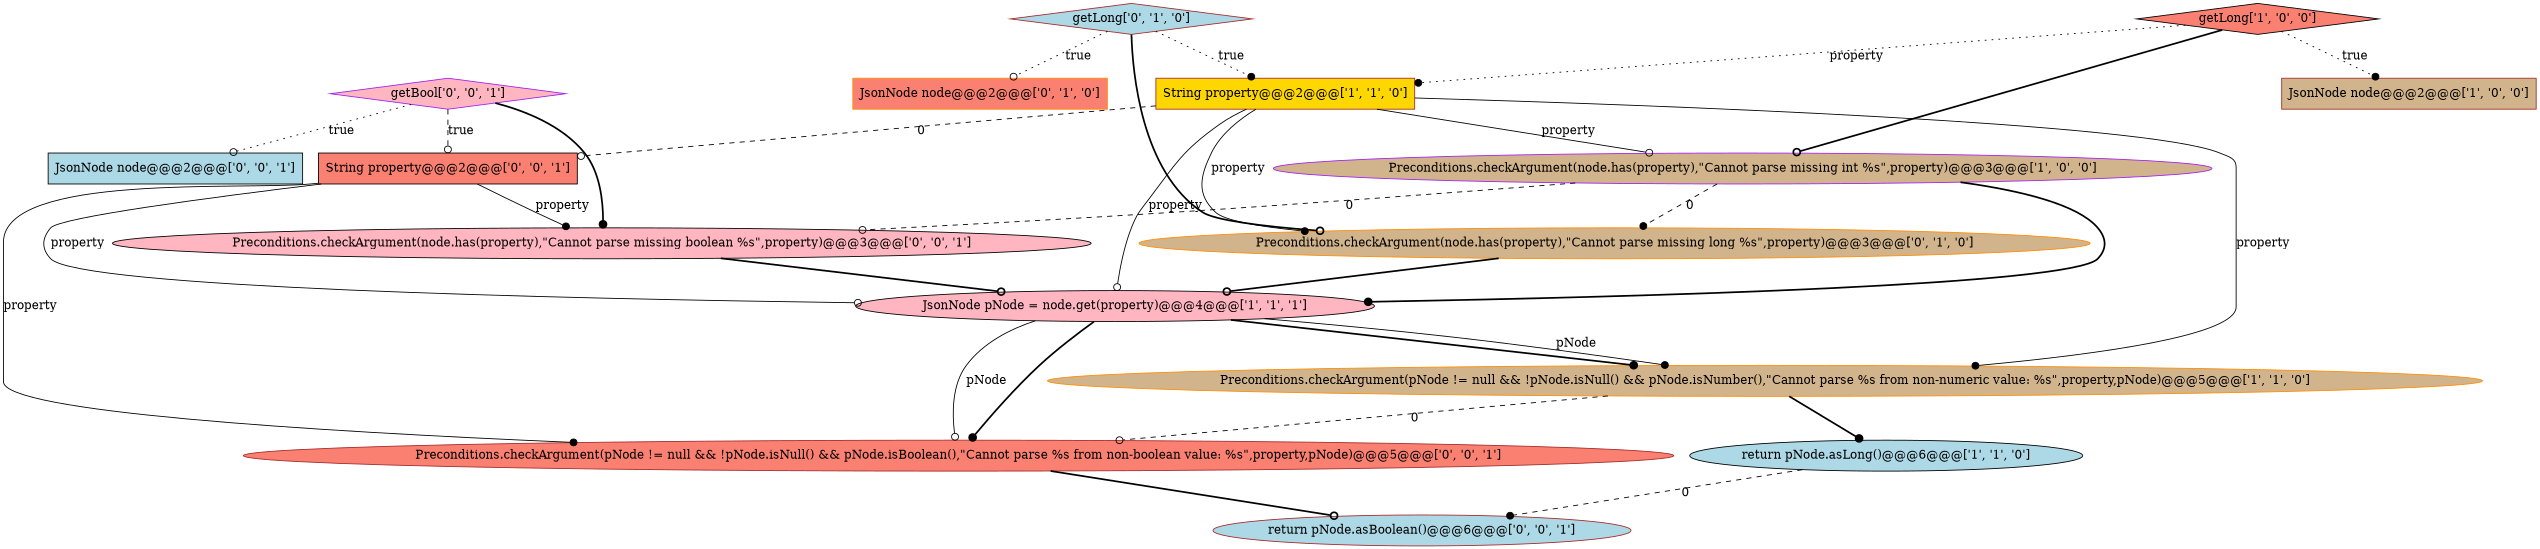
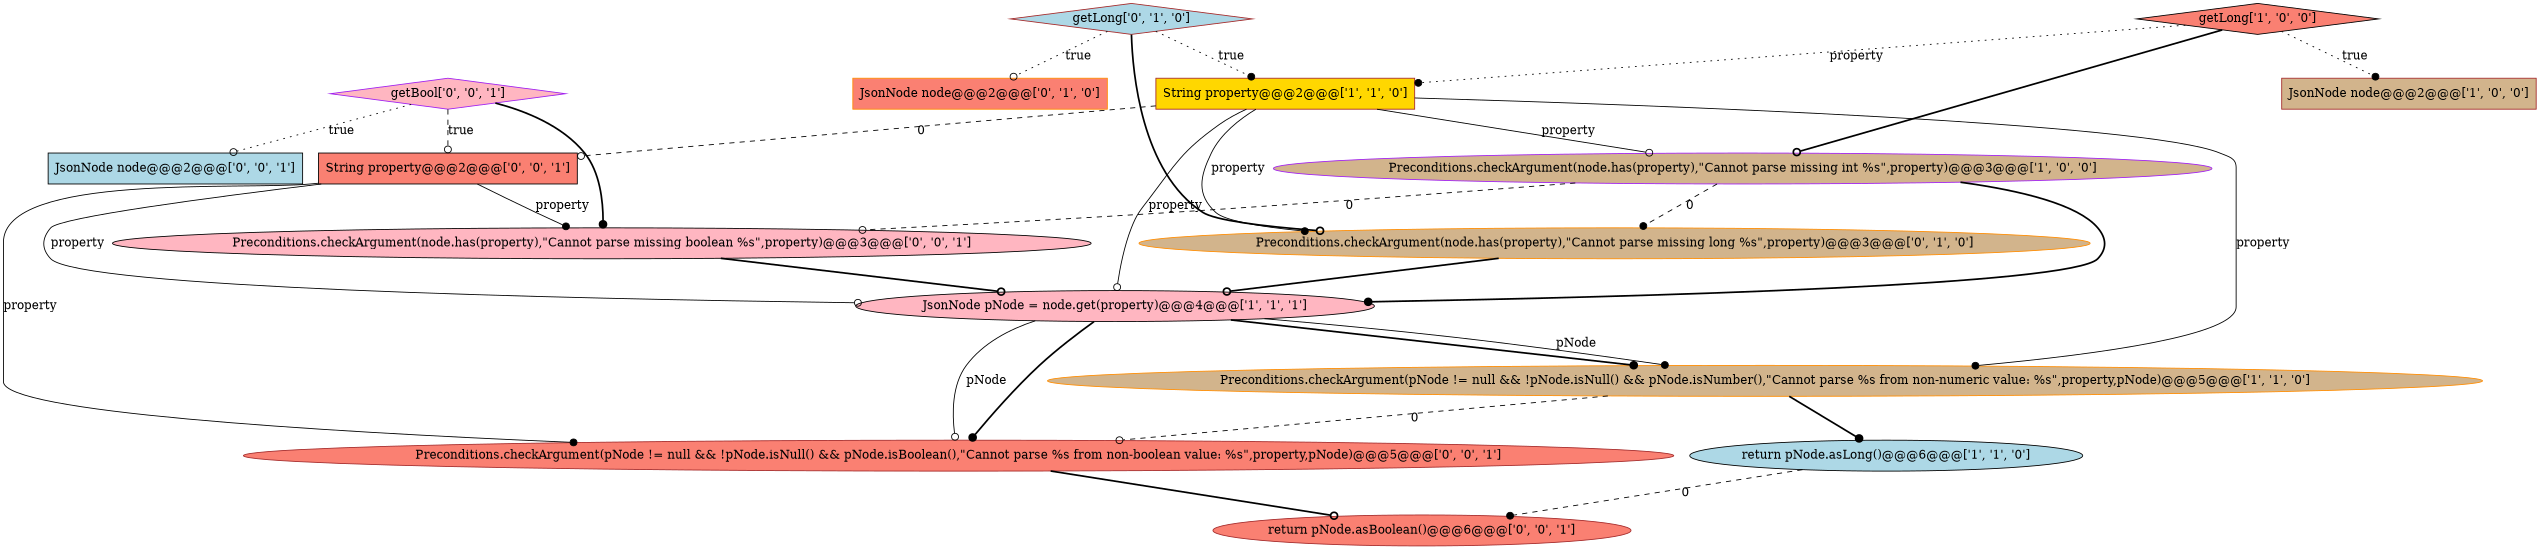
(1422, 530) -> (1422, 530)
